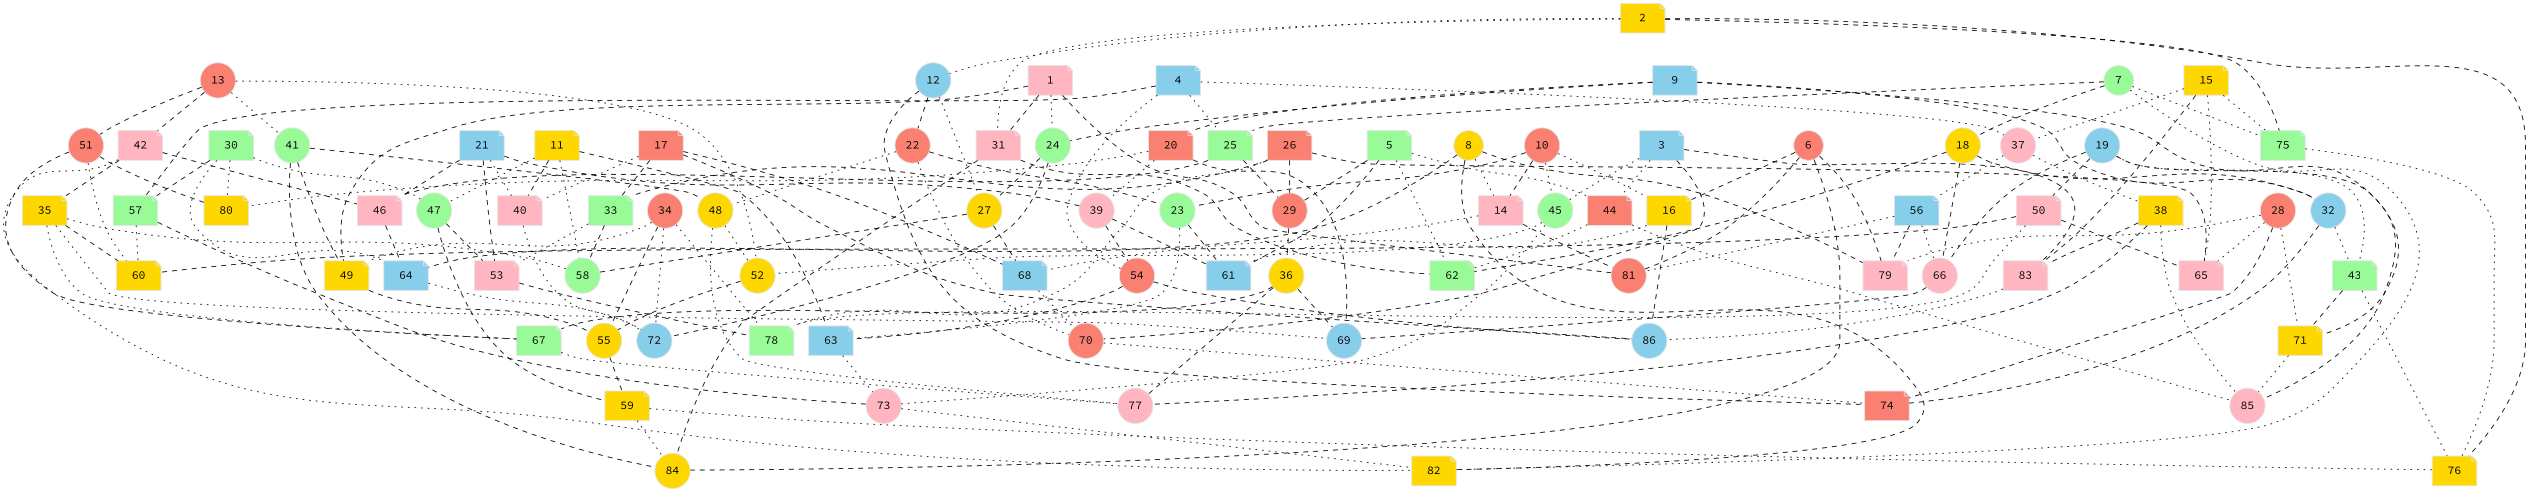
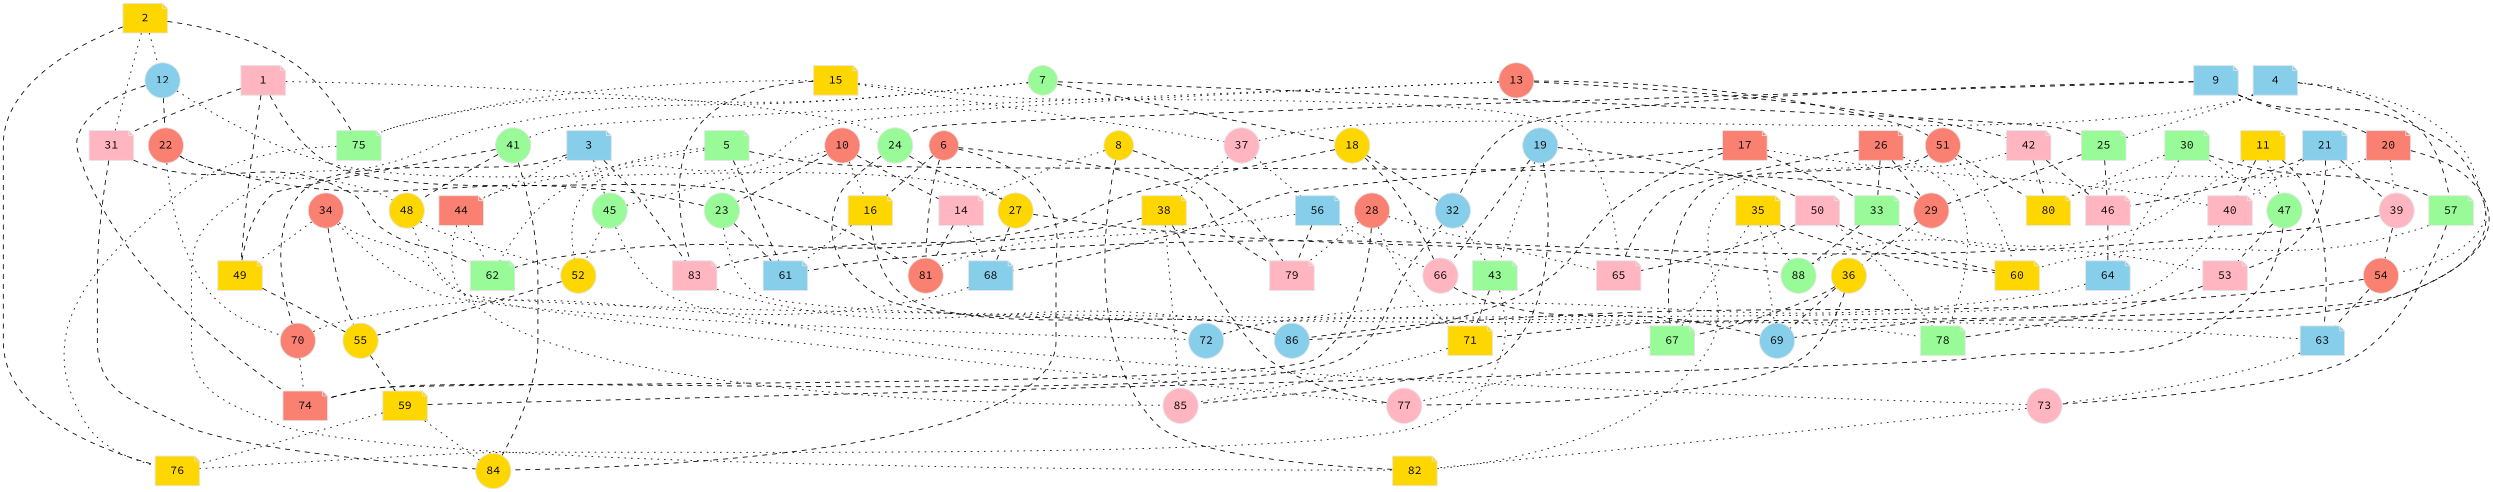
(97, 175) -> (2041, 187)
(952, 251) -> none
(583, 276) -> (1798, 276)
